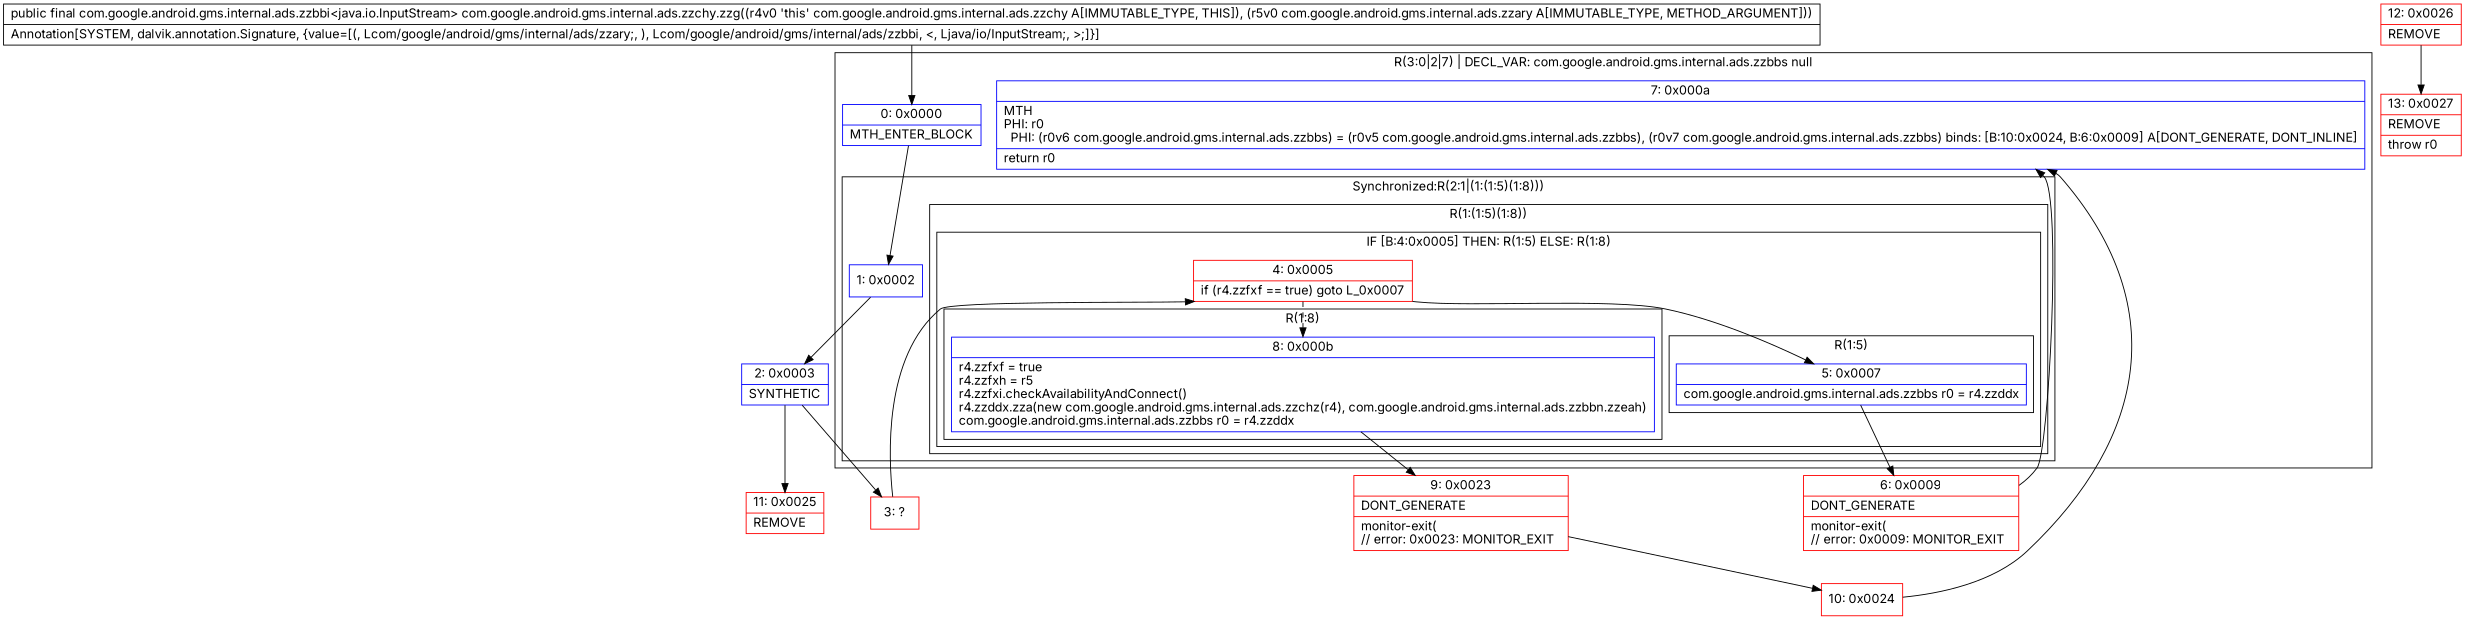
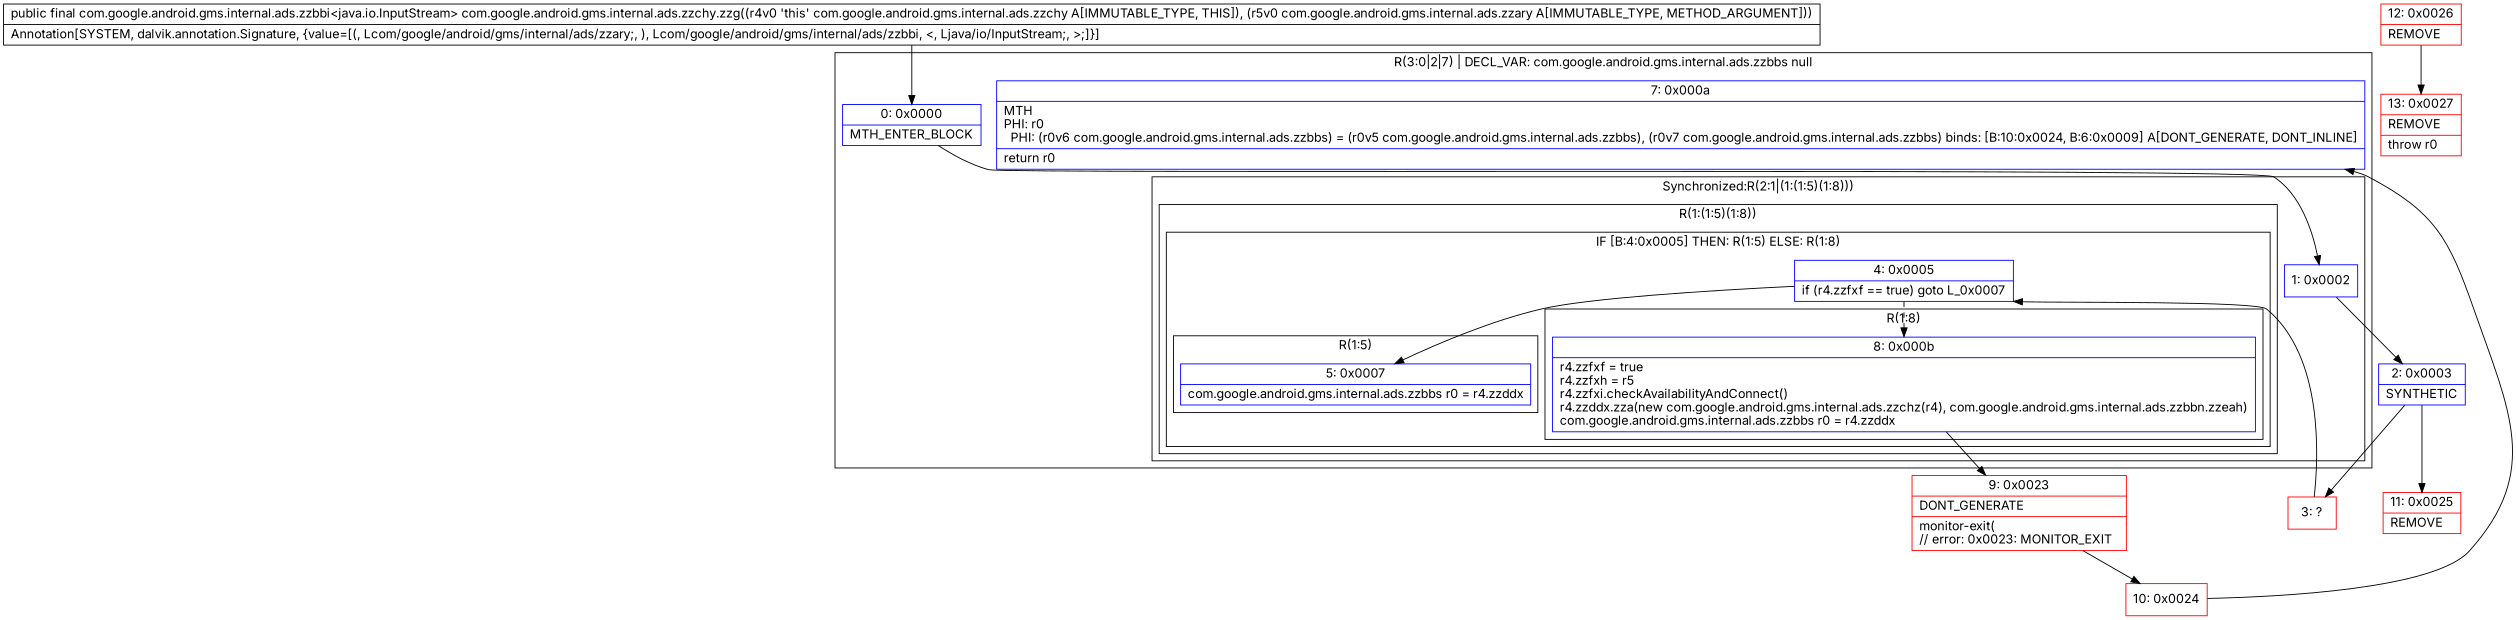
(1303, 281) -> (1904, 281)
(1911, 513) -> none
